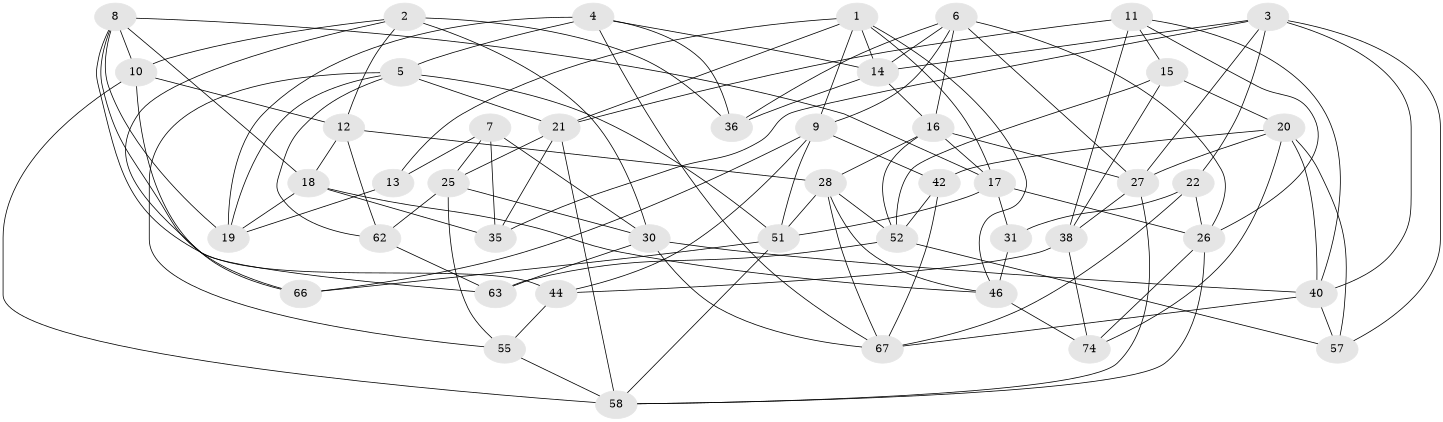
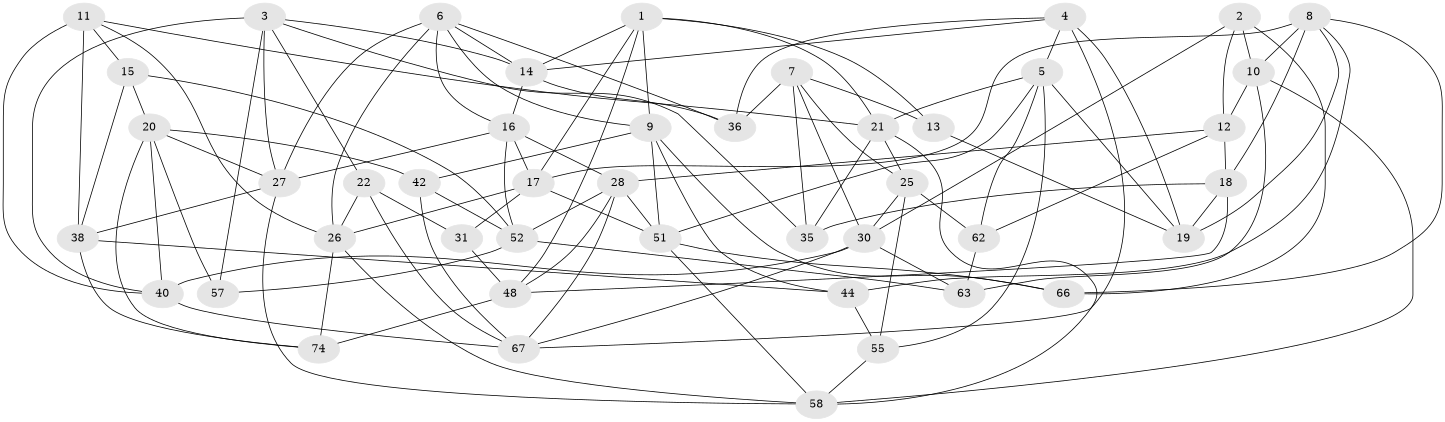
(583, 39) -> (764, 100)
(996, 294) -> (510, 294)
(1327, 321) -> none
